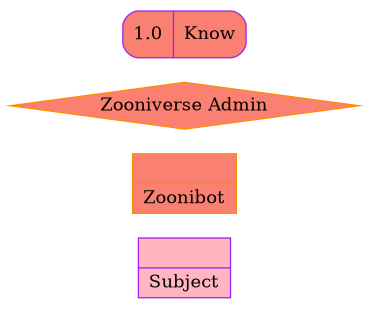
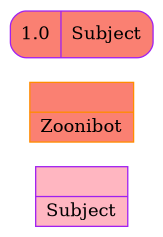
(210, 34) -> (107, 34)
(184, 106) -> none
